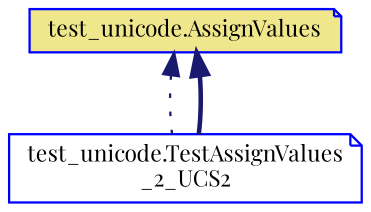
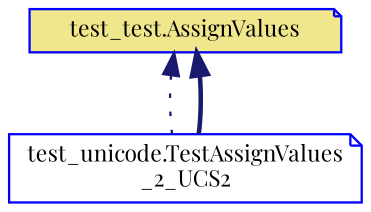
(185, 31) -> (185, 31)
